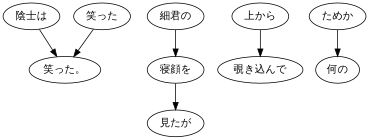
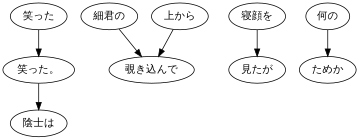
(176, 39) -> (128, 40)
(338, 39) -> (328, 39)
(46, 40) -> (39, 93)
